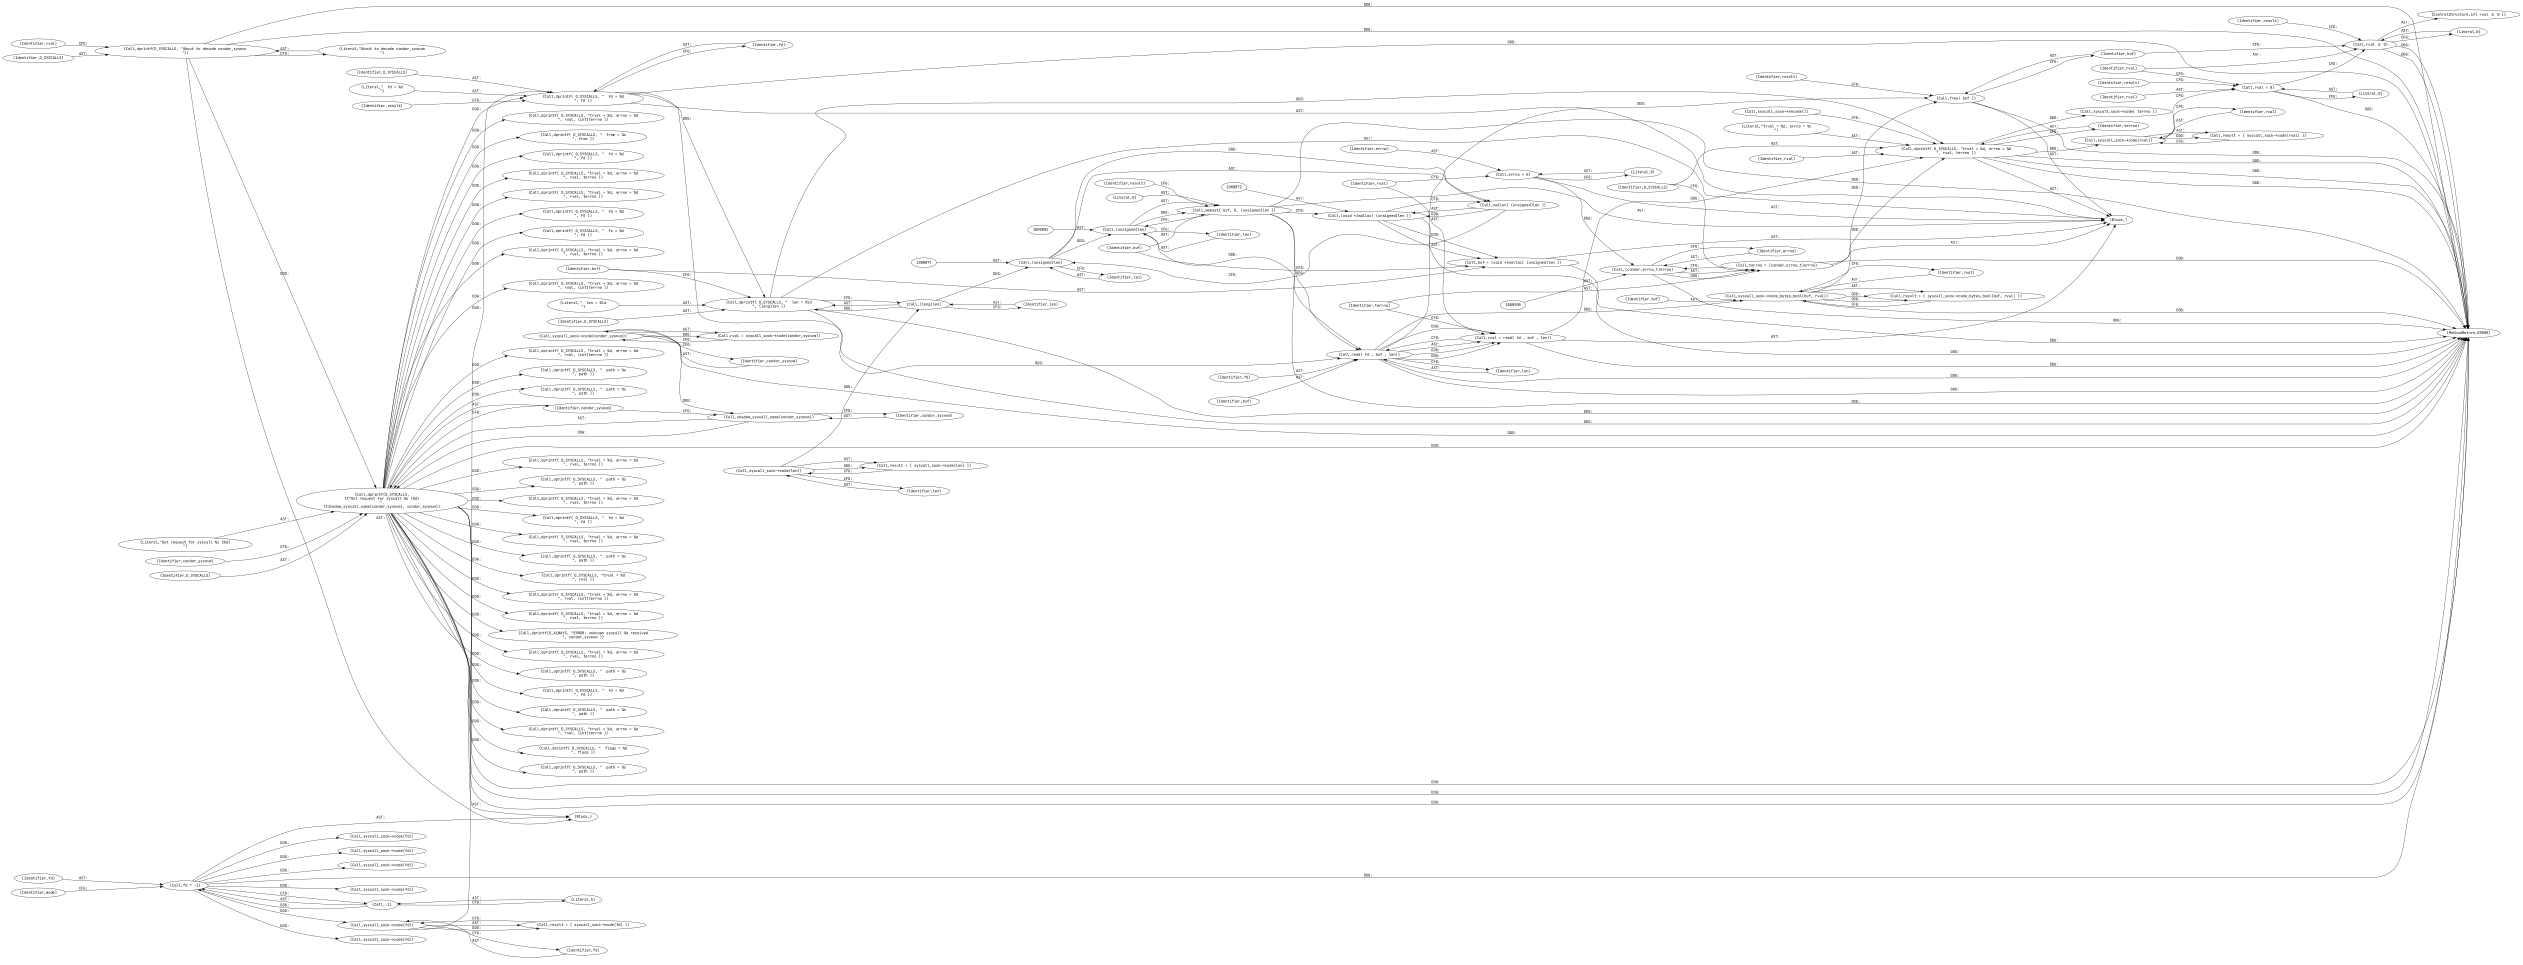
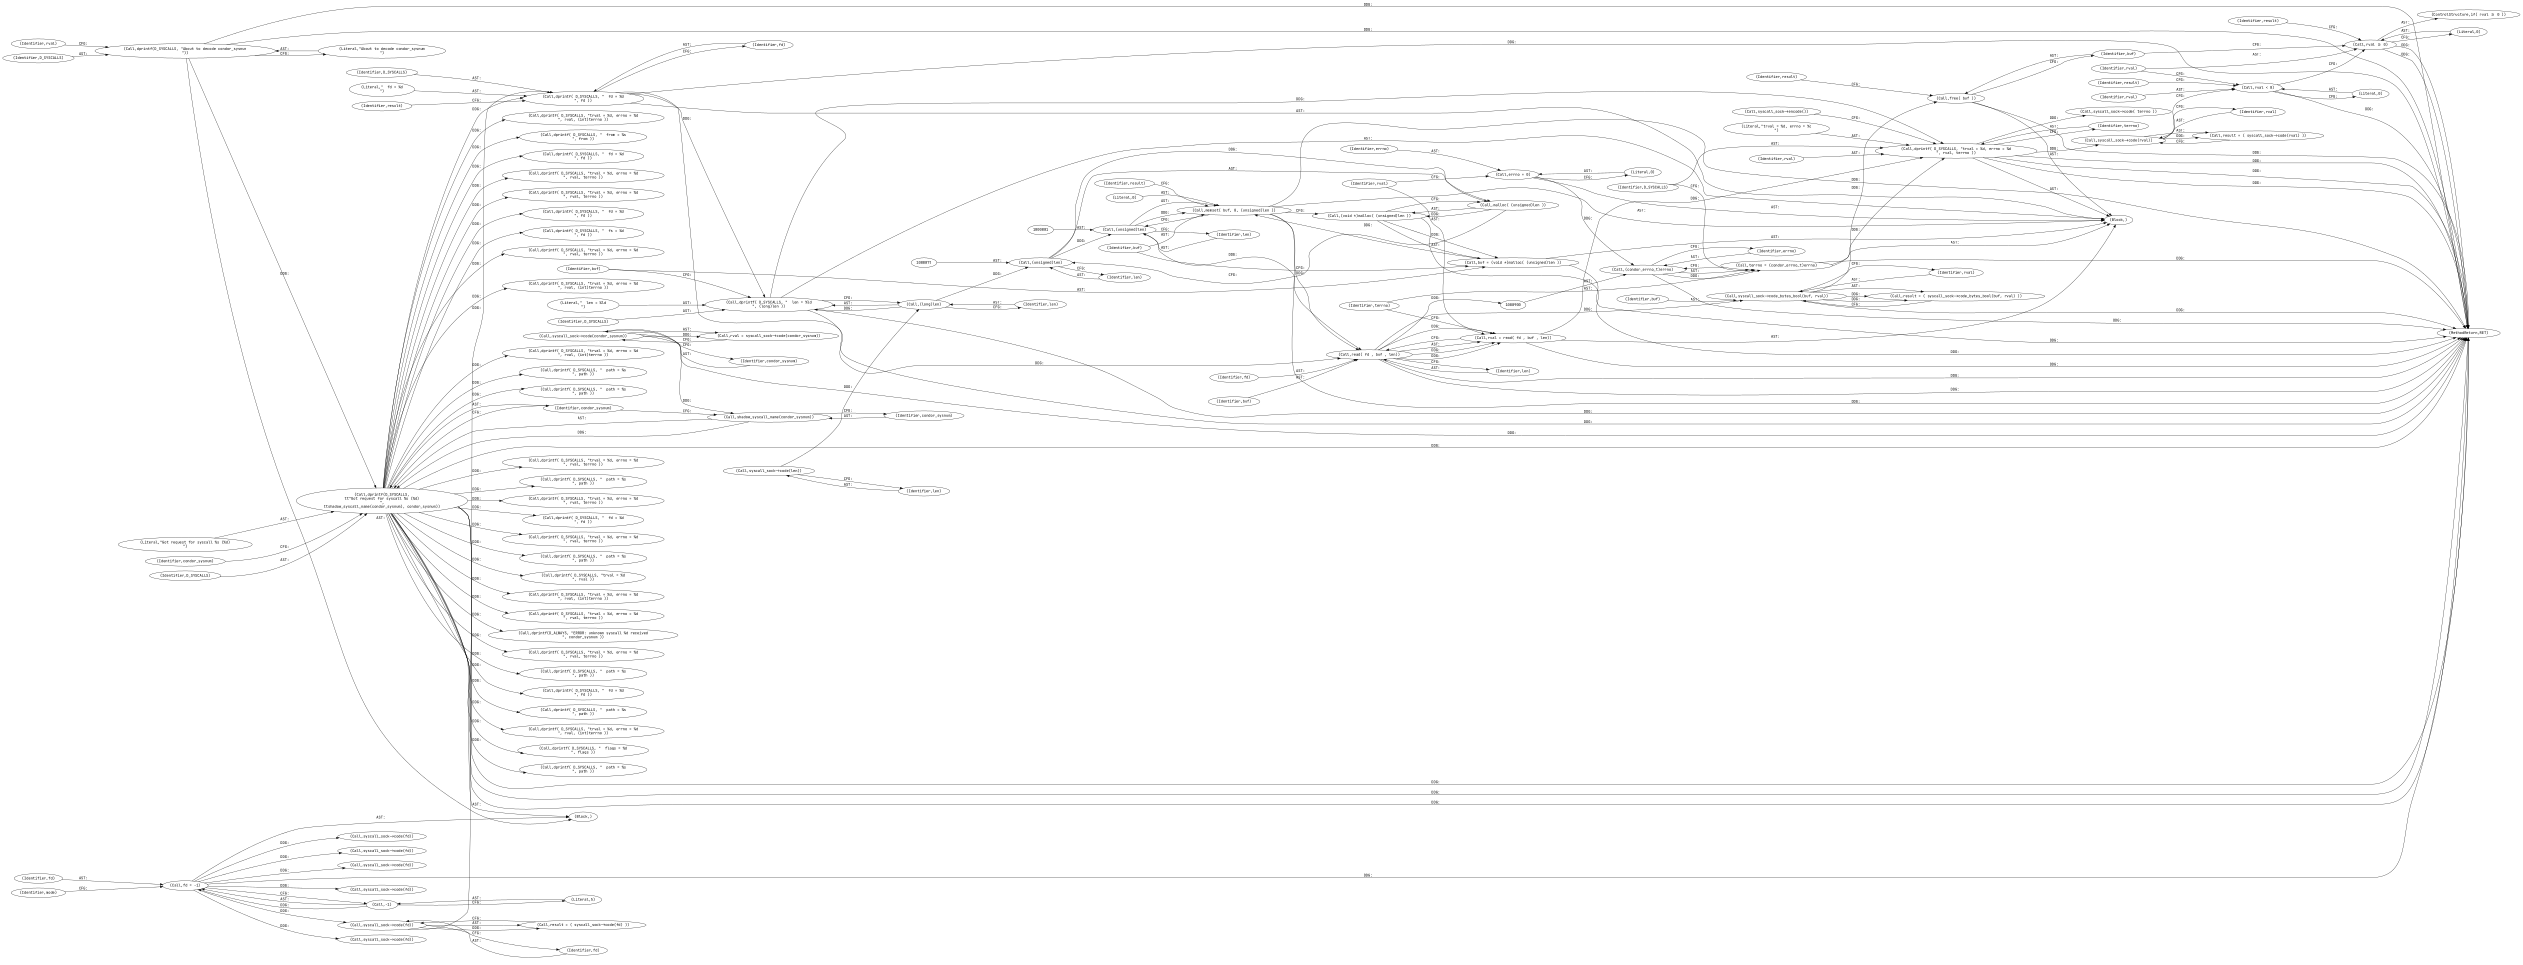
(1574, 110) -> (1430, 305)
(1234, 187) -> none
none -> (1368, 239)
(2469, 333) -> (2469, 333)
(924, 466) -> none
